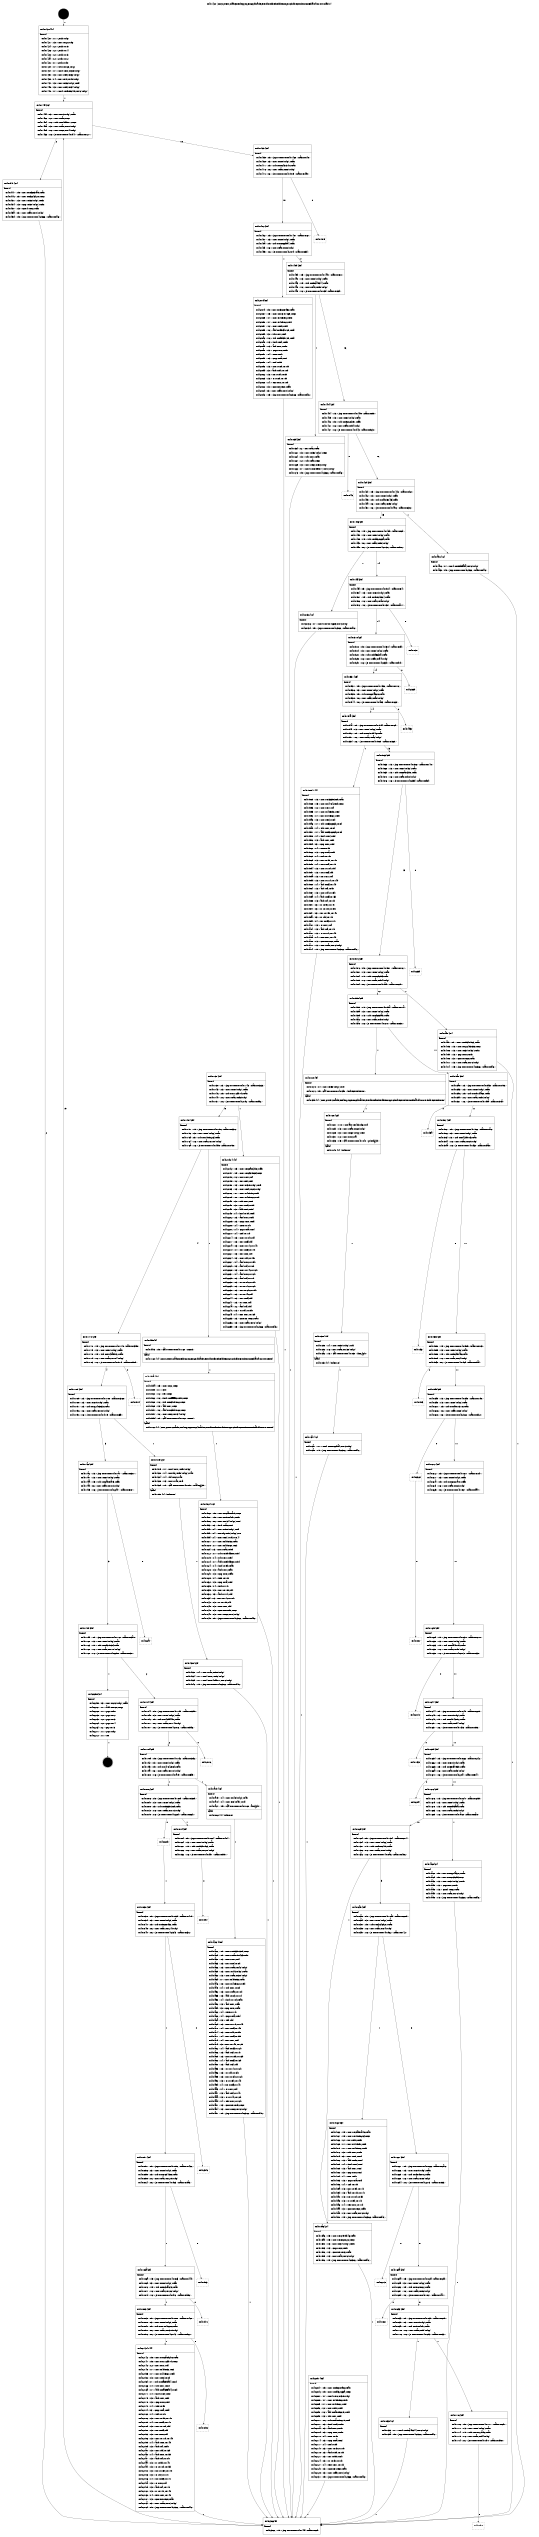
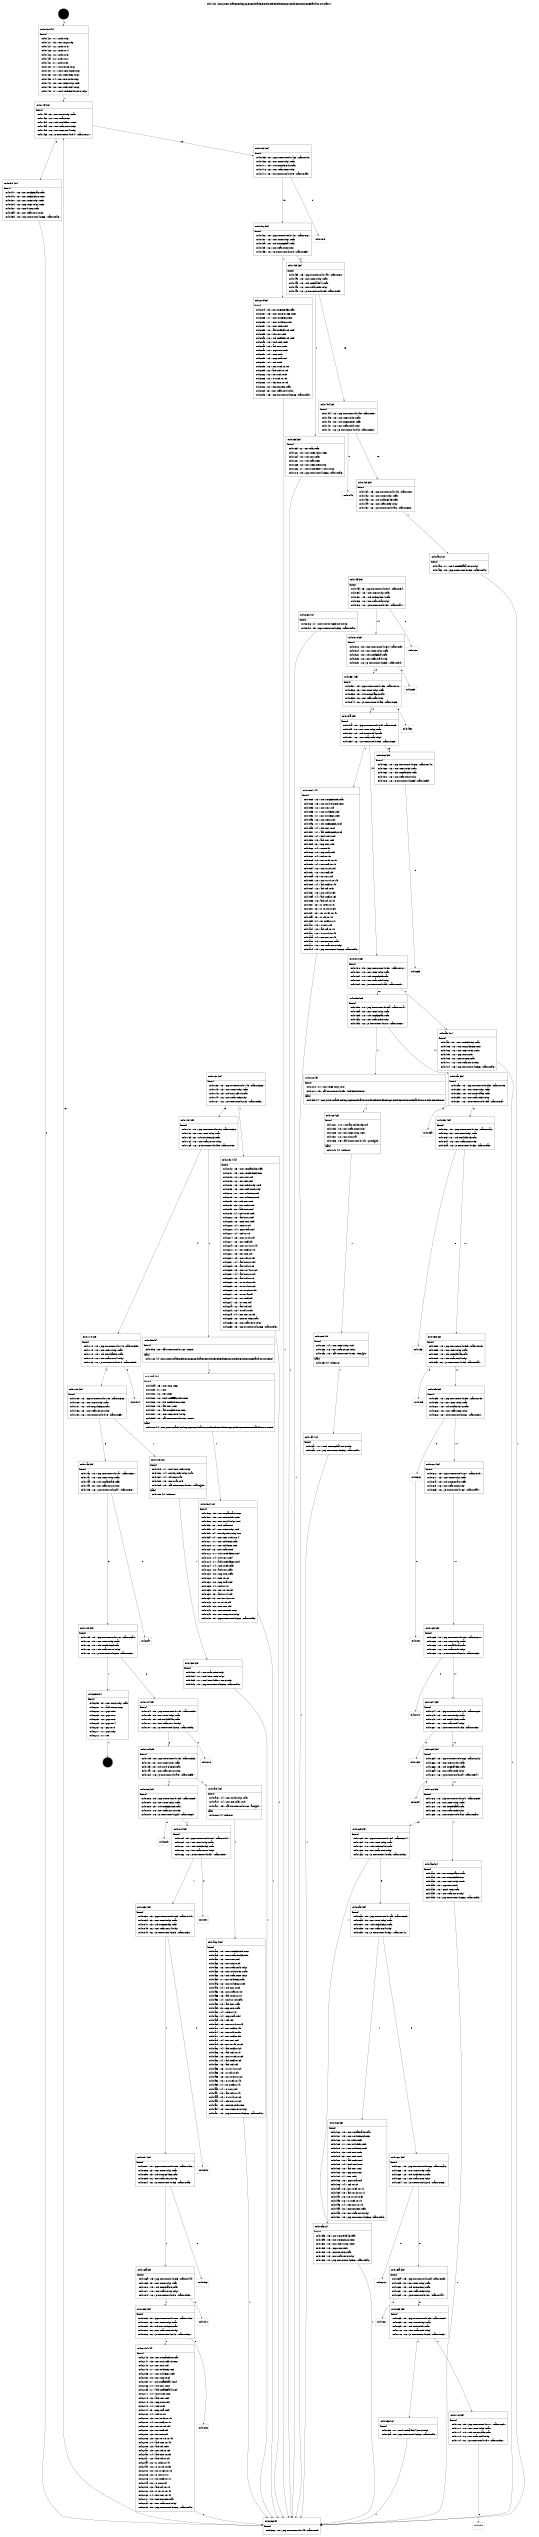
(377, 535) -> none
(391, 869) -> (373, 850)
(164, 1874) -> (184, 1881)
(338, 2428) -> none
